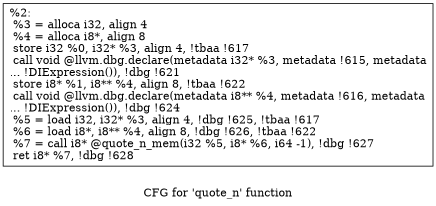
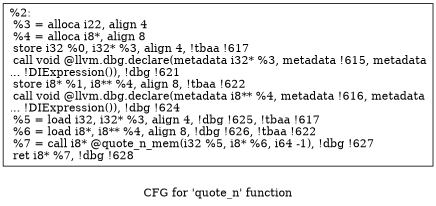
(79, 25) -> (79, 25)
